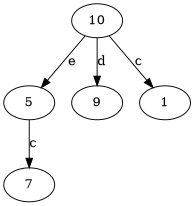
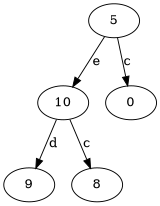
(66, 58) -> (91, 58)
(165, 103) -> (97, 185)
(29, 185) -> (131, 103)
